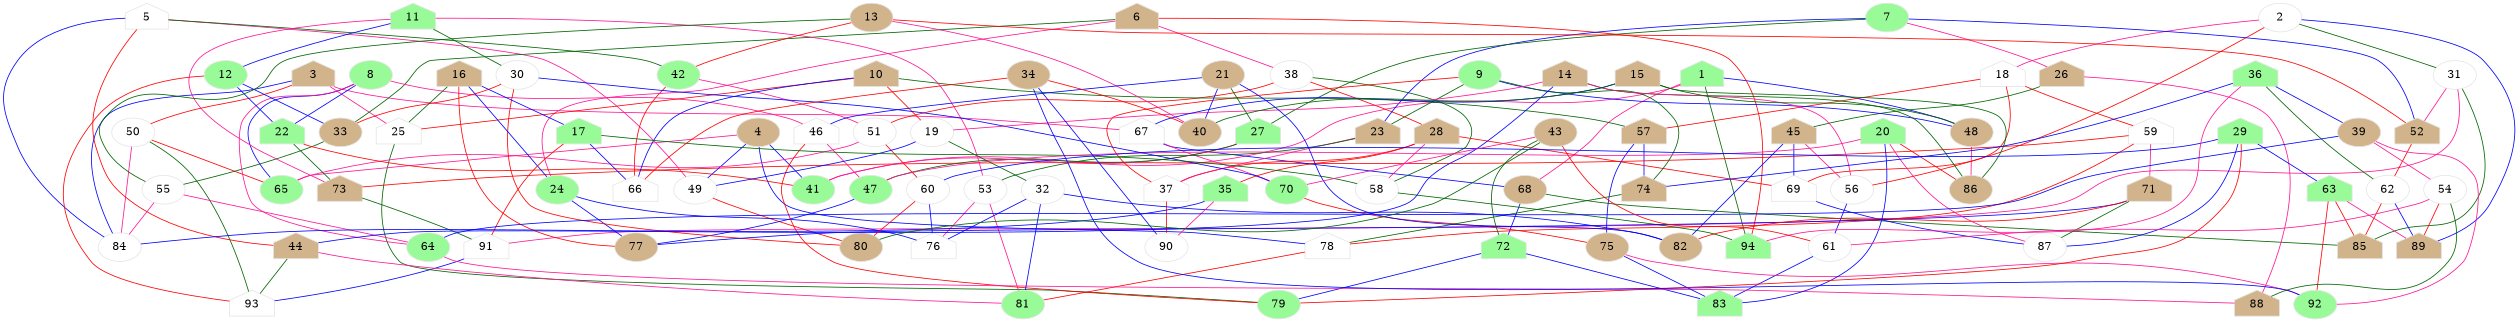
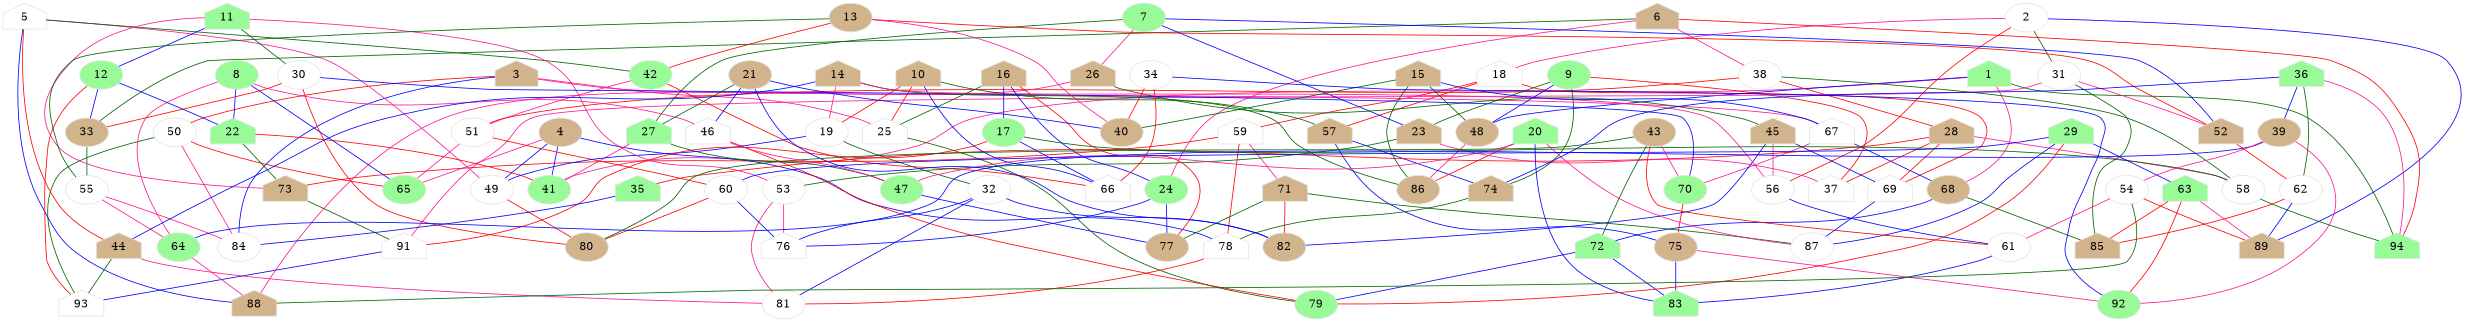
(1028, 75) -> (1151, 75)
(4, 107) -> (58, 233)
(579, 132) -> (1004, 132)
(1393, 227) -> (1223, 220)
(1166, 247) -> none
(1023, 305) -> (784, 305)
